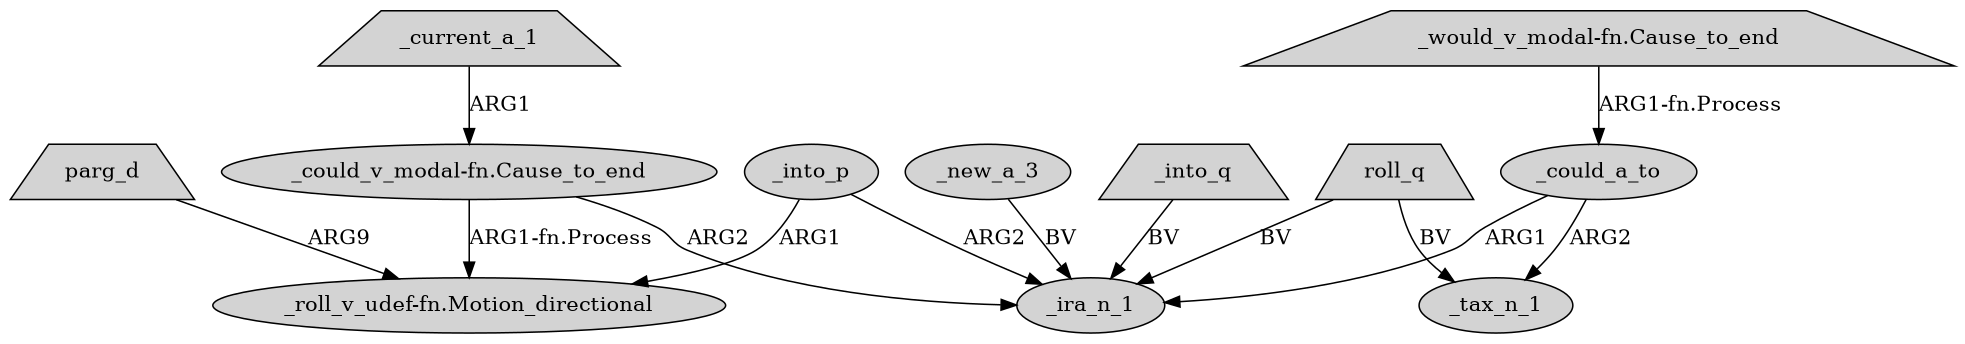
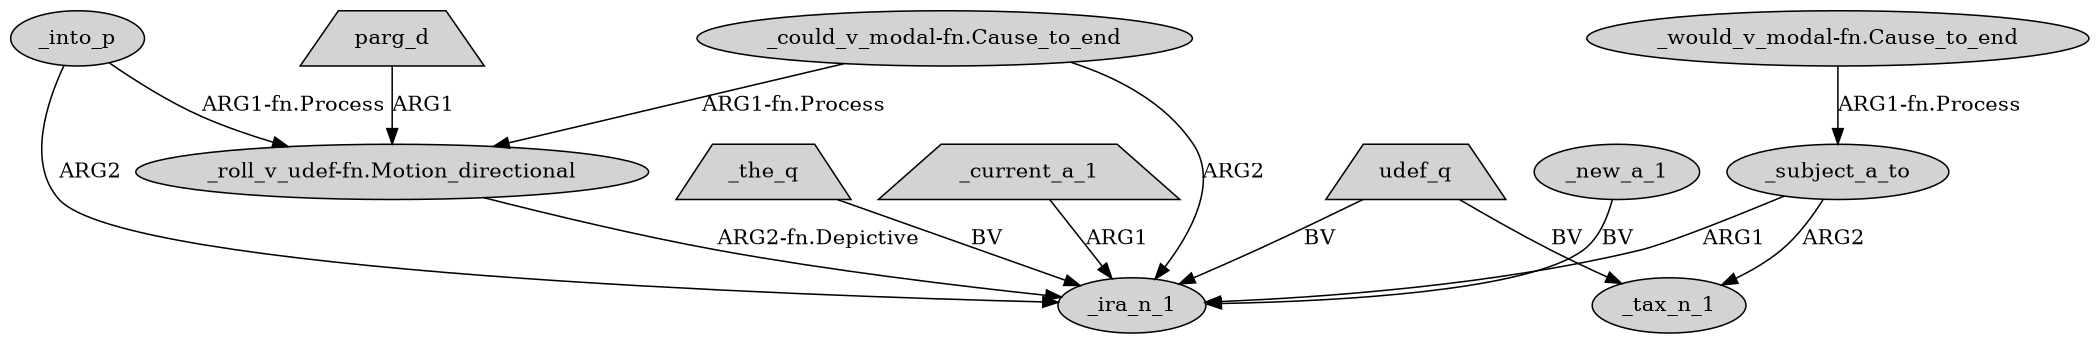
(1599, 38) -> (1838, 38)
(469, 97) -> (1076, 233)
(988, 172) -> (1617, 172)
(1194, 172) -> (764, 172)
(1395, 172) -> (1416, 172)
(1599, 172) -> (1838, 172)
(340, 239) -> (424, 105)
(811, 239) -> (294, 105)
none -> (763, 258)
